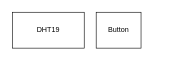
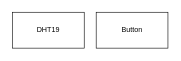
(119, 30) -> (132, 30)
